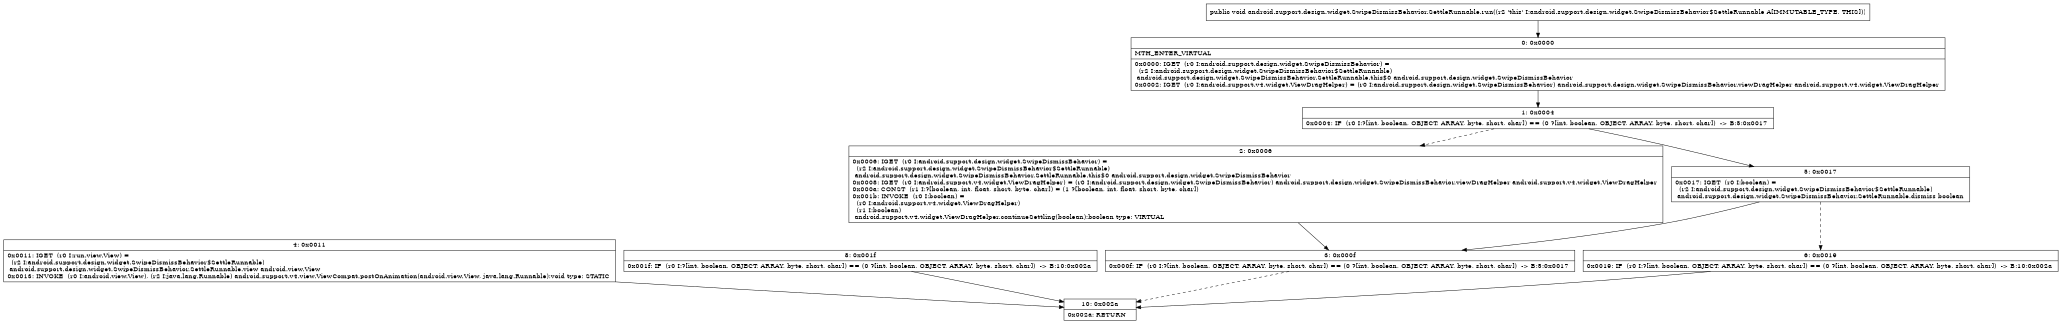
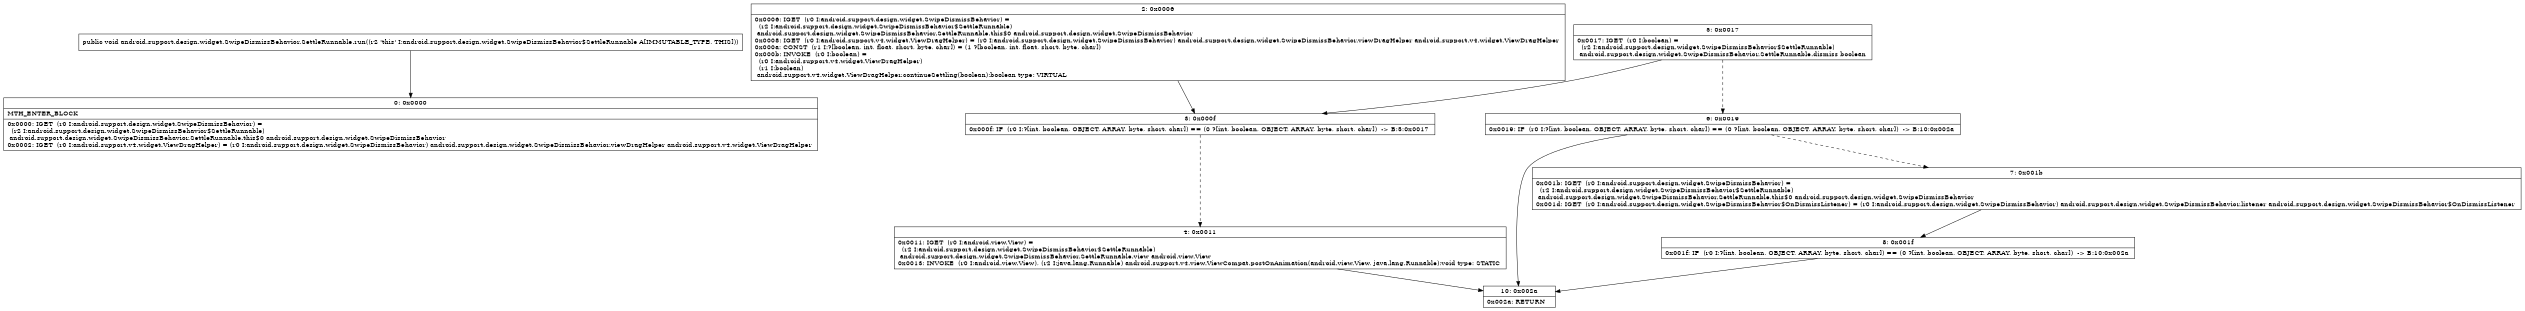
(1173, 53) -> (43, 114)
(1538, 118) -> none
none -> (2027, 189)
(910, 196) -> (812, 54)
(70, 256) -> (967, 243)
(1215, 286) -> (1200, 179)
